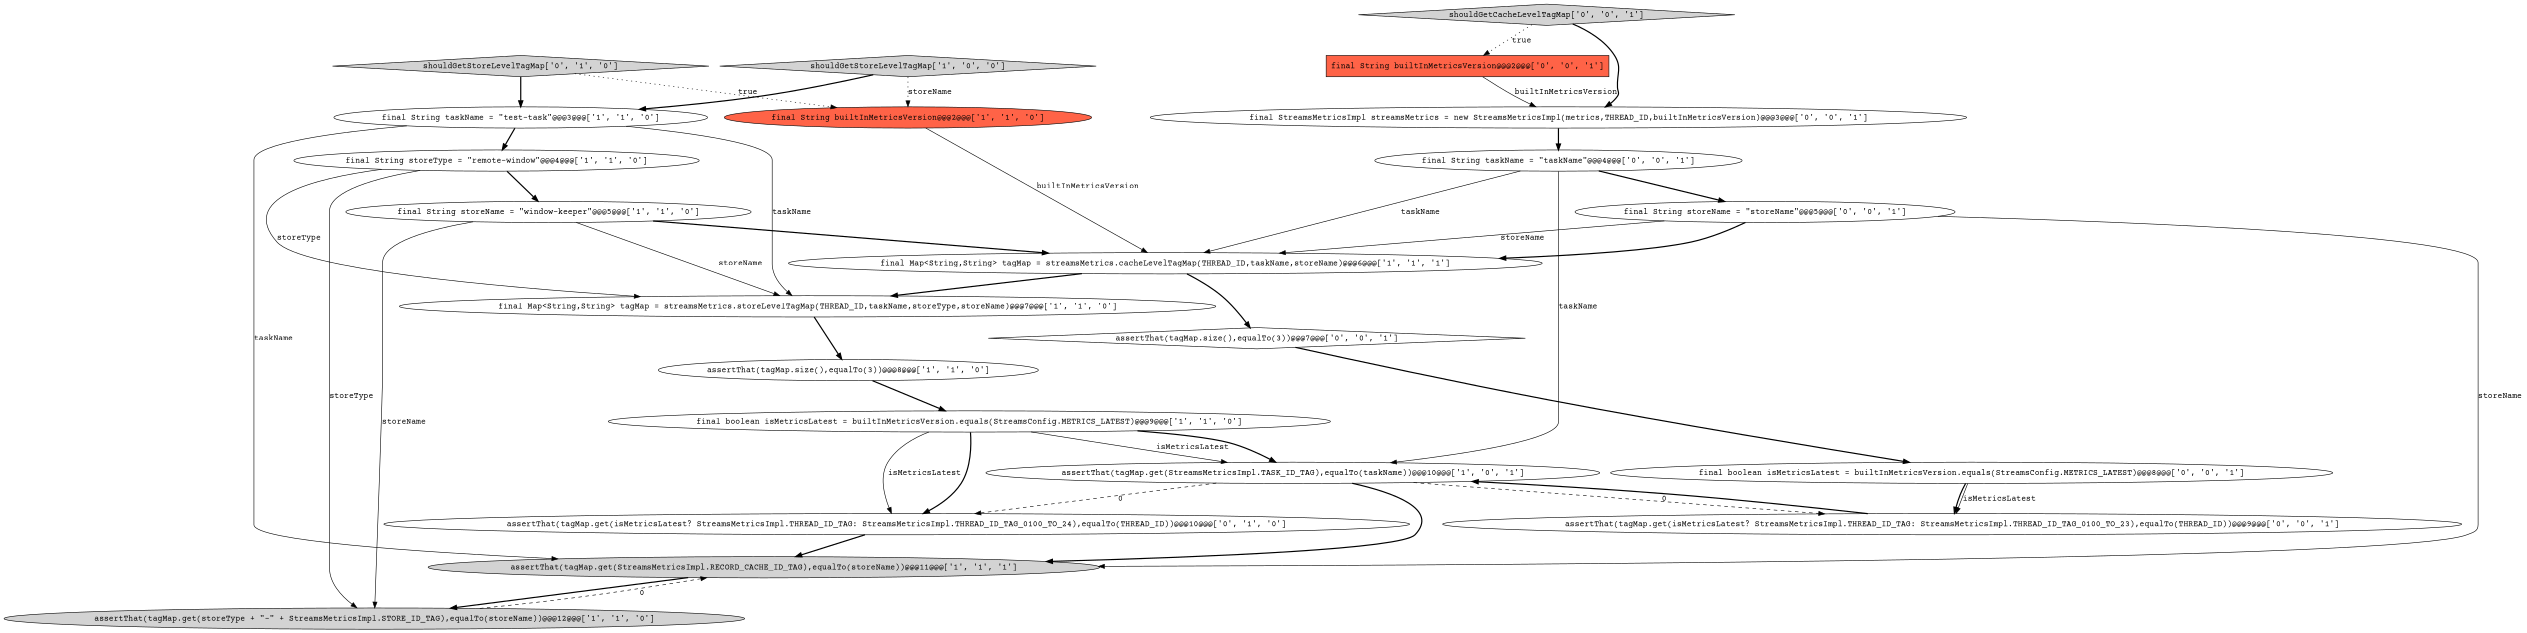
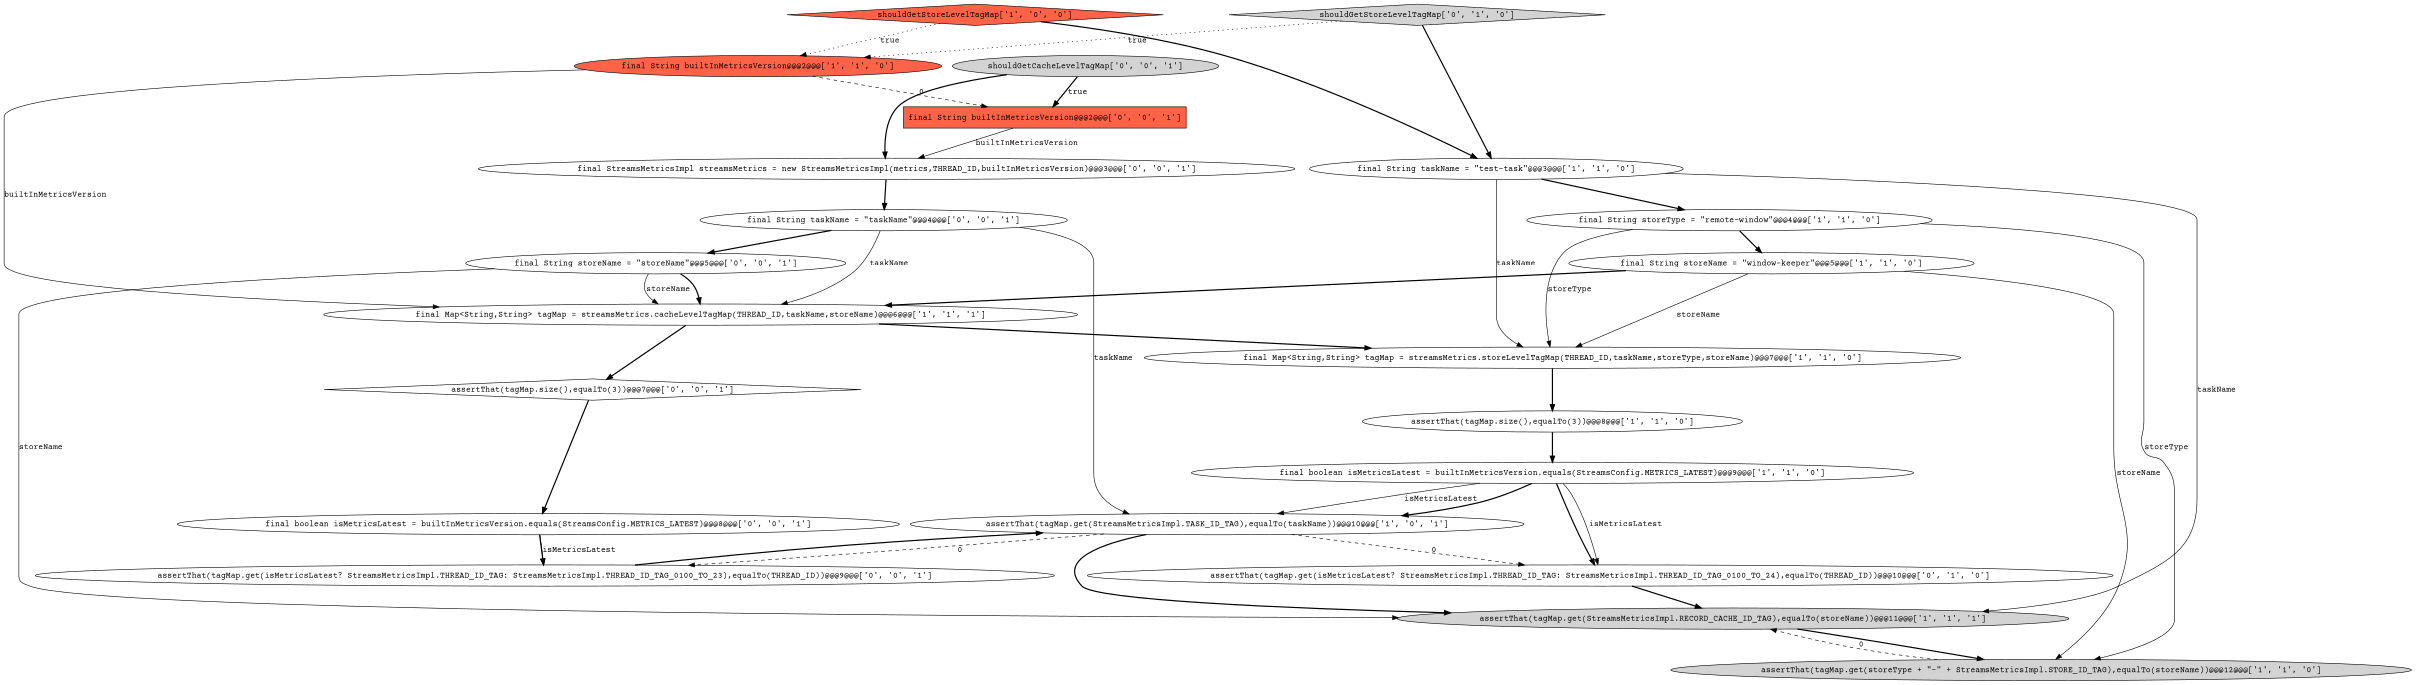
(1547, 15) -> (1086, 66)
(1510, 38) -> (1067, 89)
(908, 66) -> (975, 15)
none -> (897, 91)
(930, 92) -> (890, 40)
